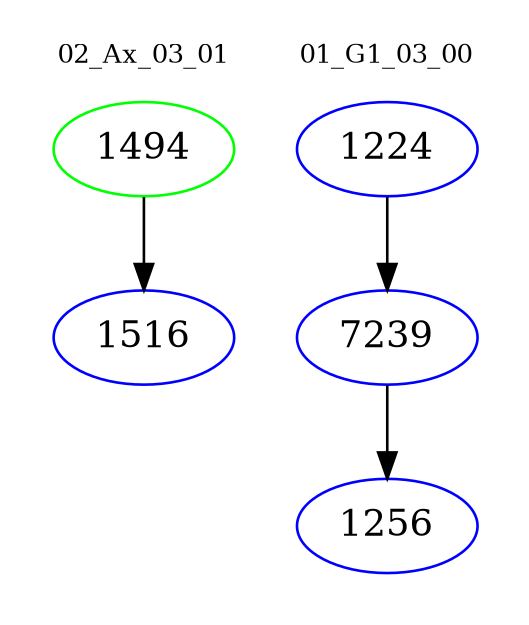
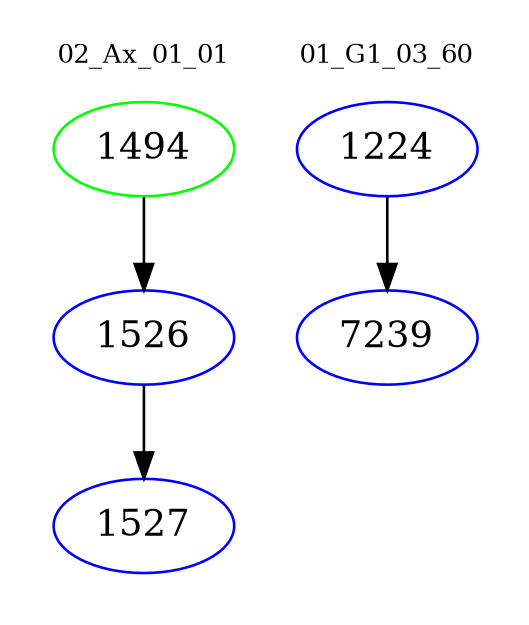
(144, 56) -> (144, 56)
(387, 56) -> (387, 56)
(144, 338) -> (144, 338)
none -> (144, 526)
(387, 526) -> none
